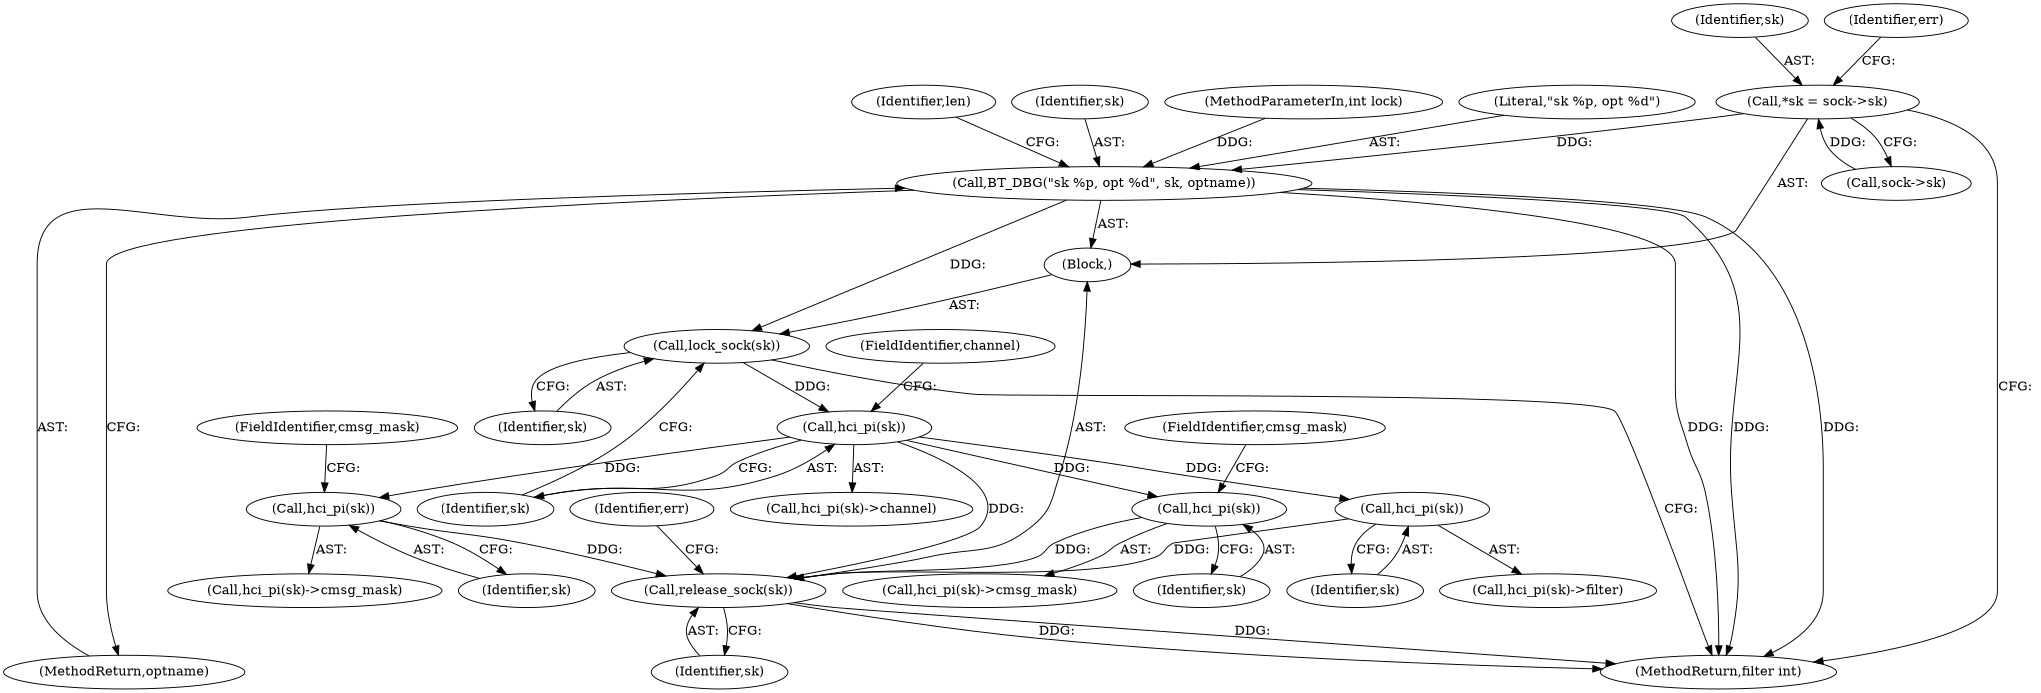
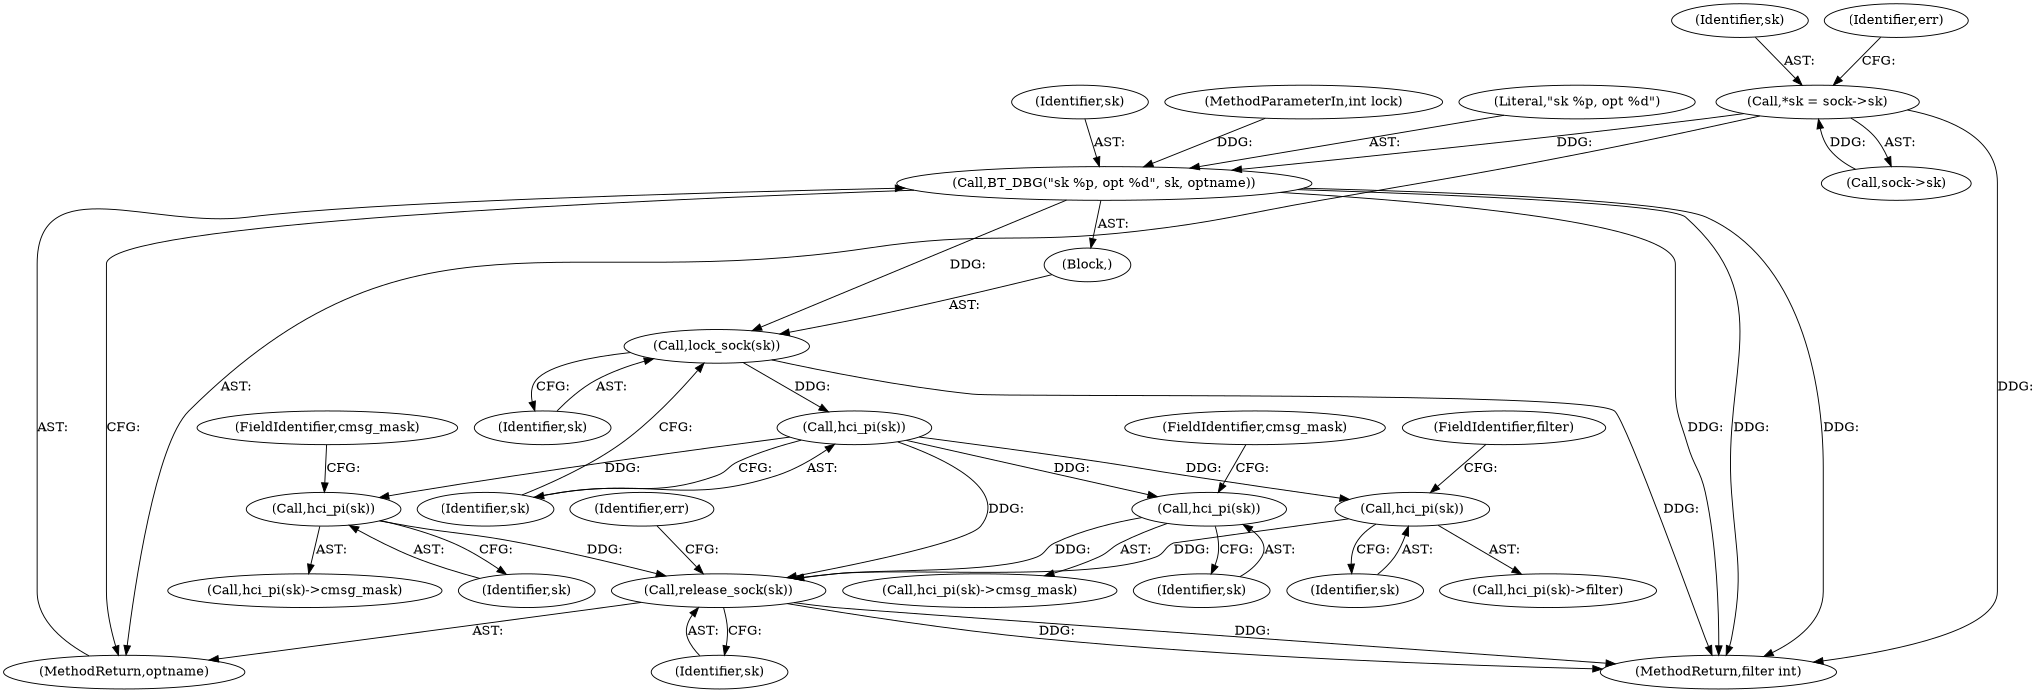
(924, 102) -> none
(1902, 143) -> (1902, 143)
(1506, 257) -> (837, 251)
(941, 346) -> none
(2018, 387) -> (2018, 387)
none -> (1504, 428)
(852, 509) -> none
(1683, 509) -> (1683, 509)
(1032, 526) -> (430, 631)
